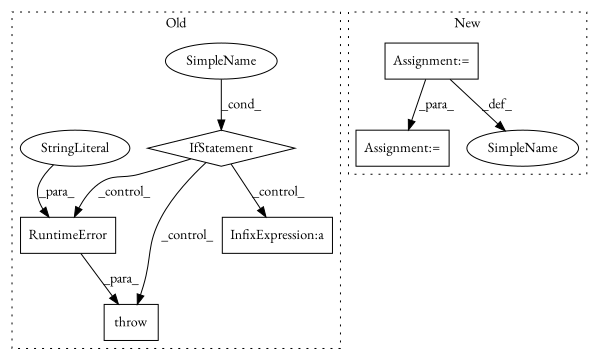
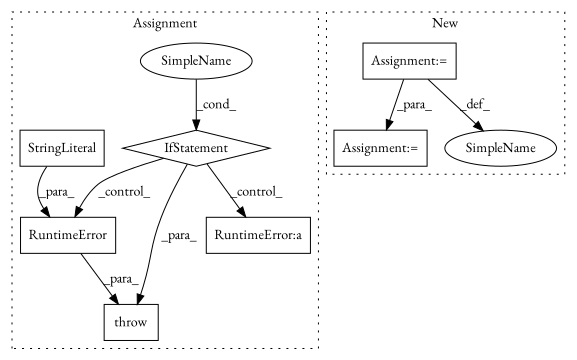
(176, 24) -> (165, 24)
(75, 148) -> (62, 148)
(187, 235) -> (179, 235)
(277, 235) -> (258, 235)
